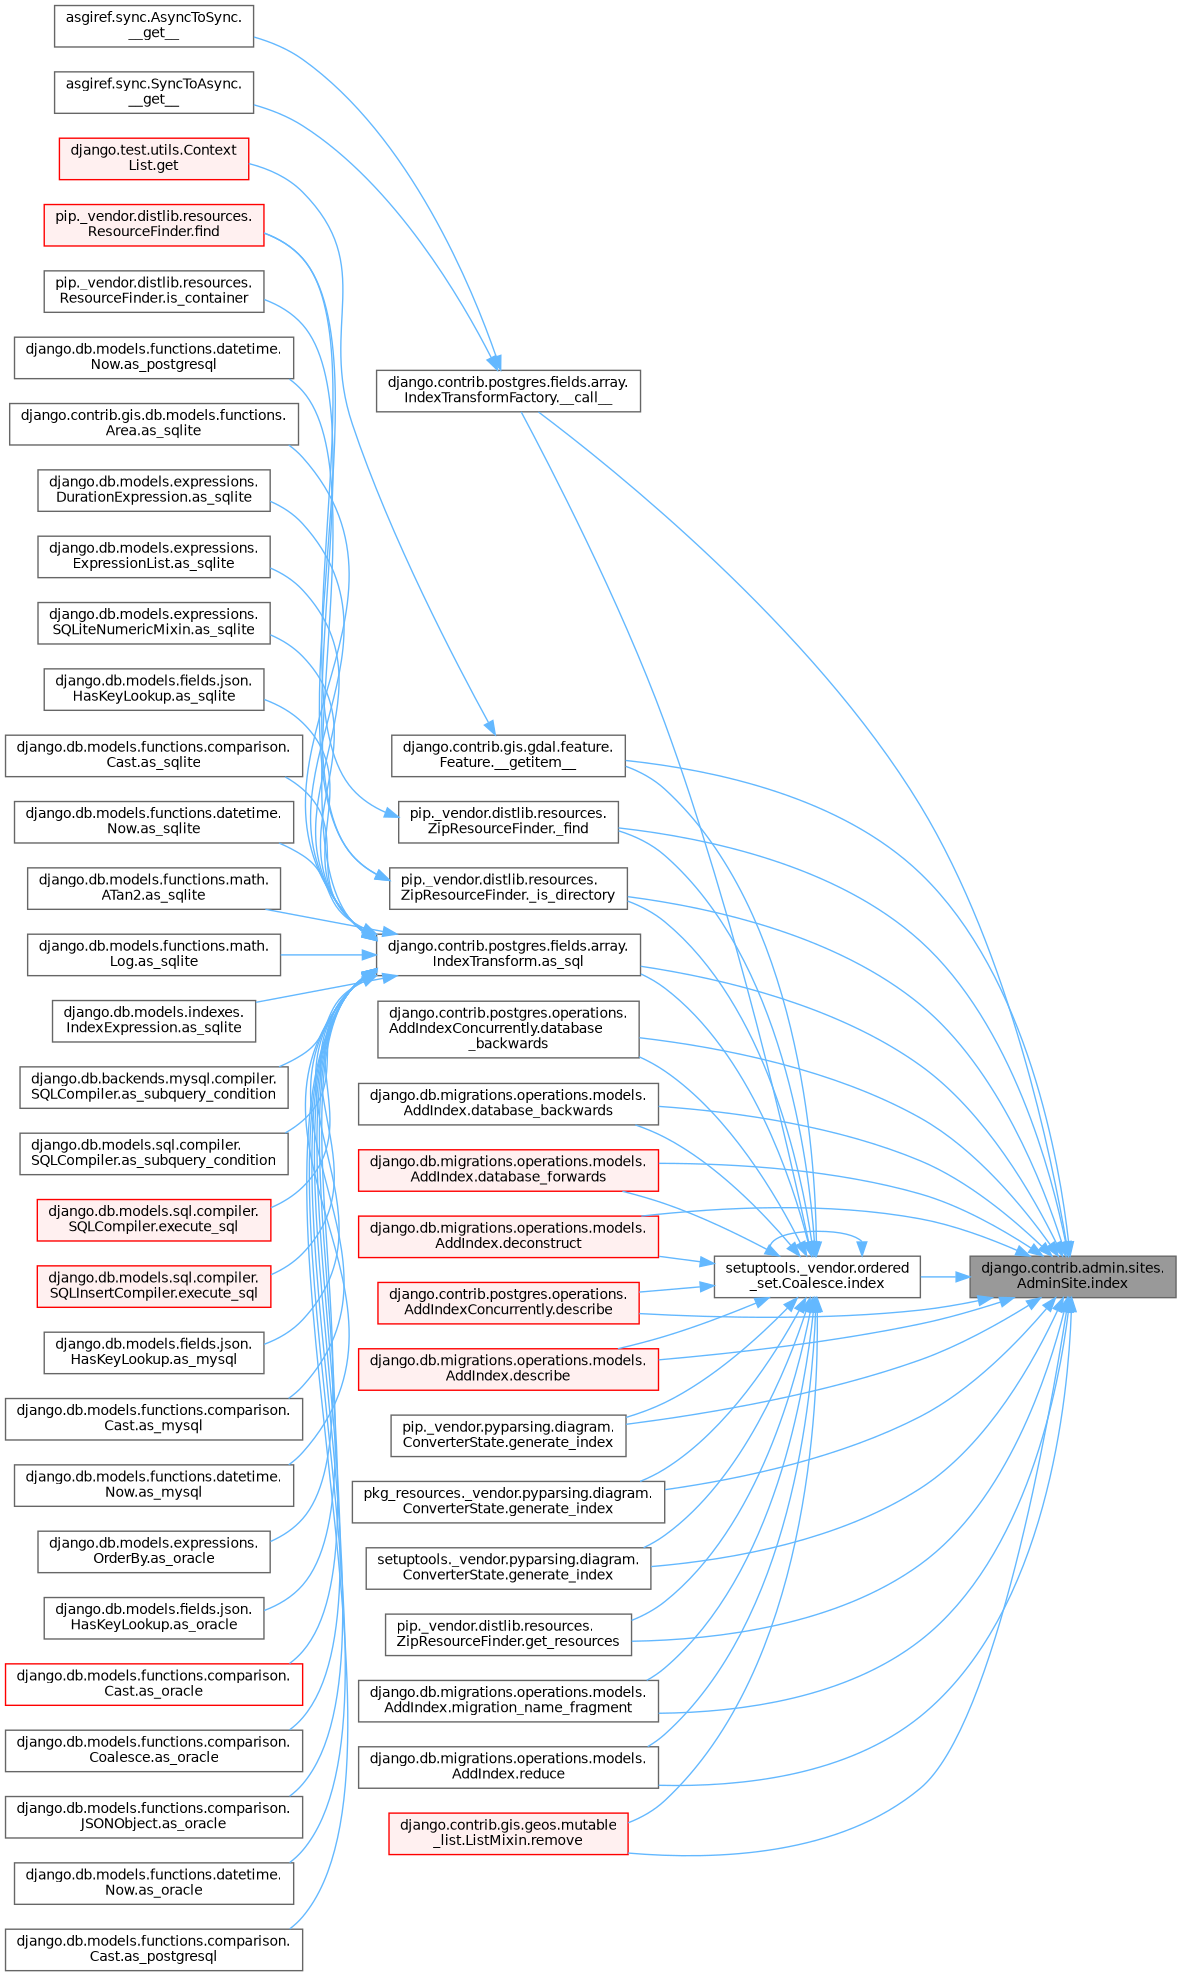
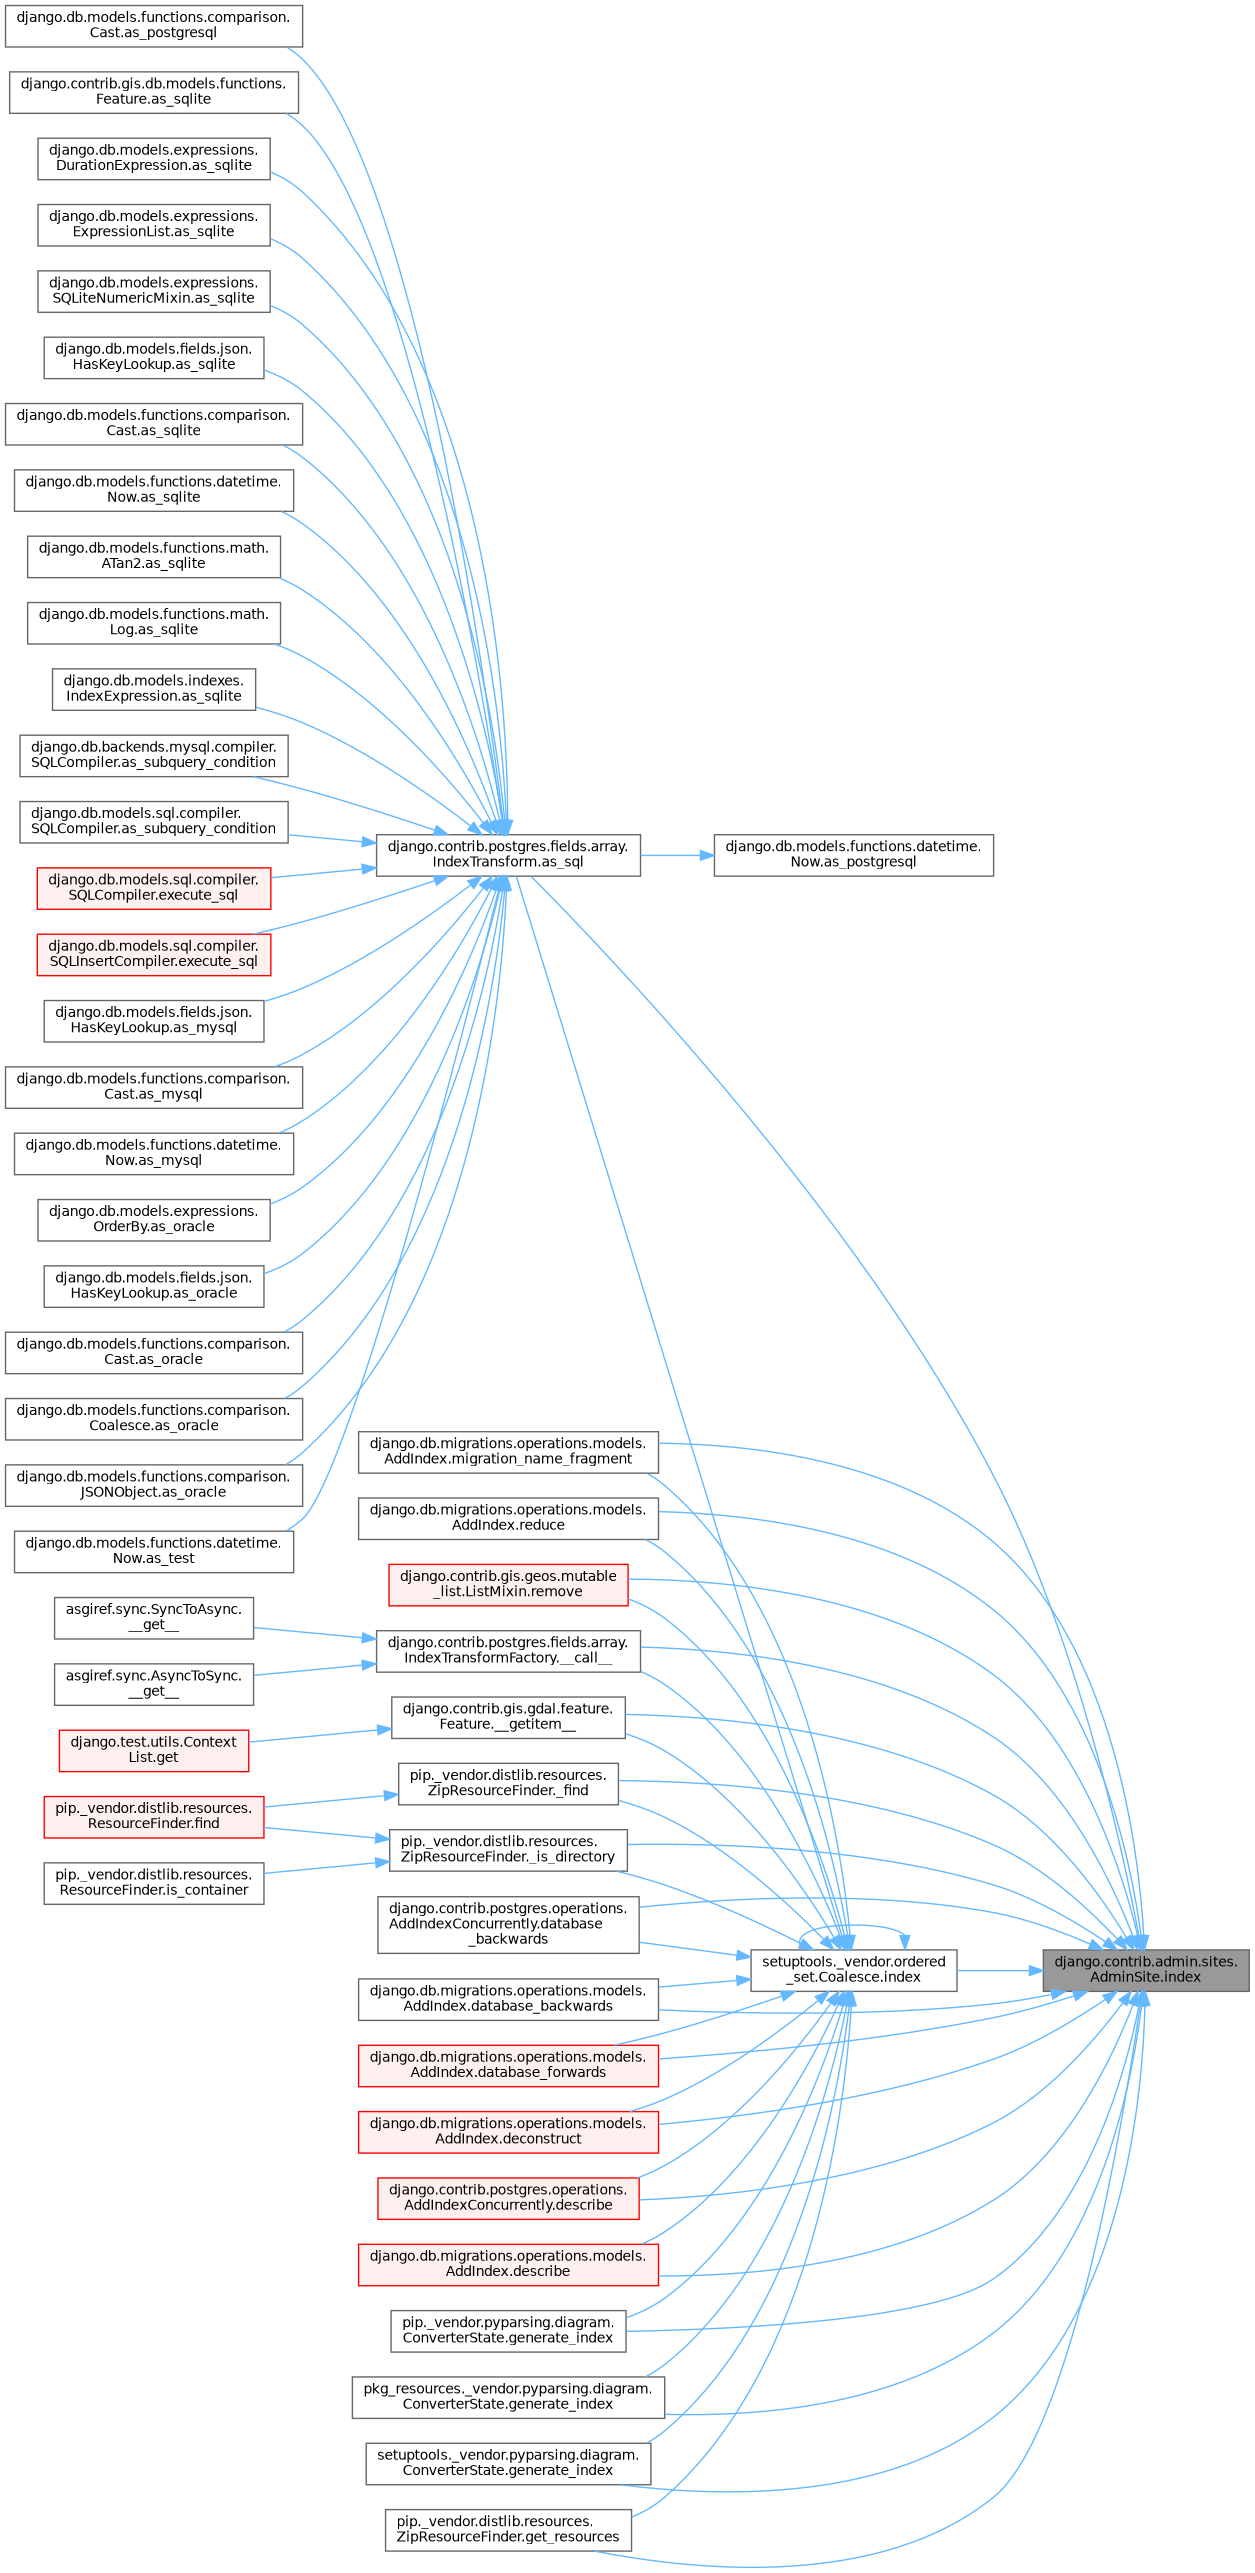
(154, 424) -> (154, 93)
(327, 656) -> (670, 855)
(154, 1685) -> (154, 1353)
(154, 1884) -> (154, 1552)
